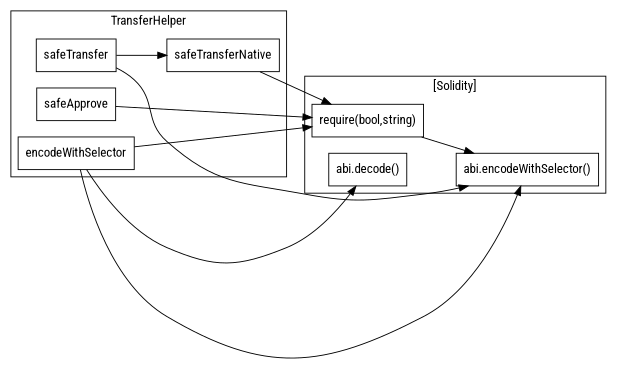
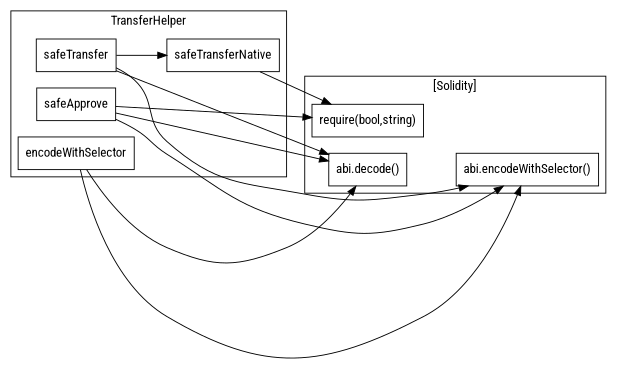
none -> (203, 105)
none -> (218, 136)
(219, 137) -> none
(443, 144) -> (296, 222)
